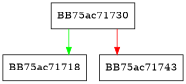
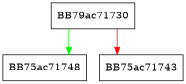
(93, 16) -> (93, 16)
(45, 68) -> (45, 68)
